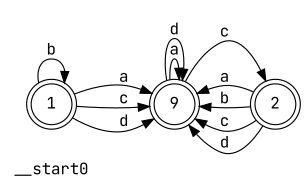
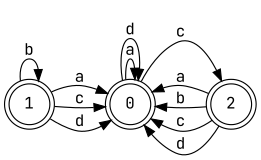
(175, 104) -> (130, 104)
(52, 170) -> none
